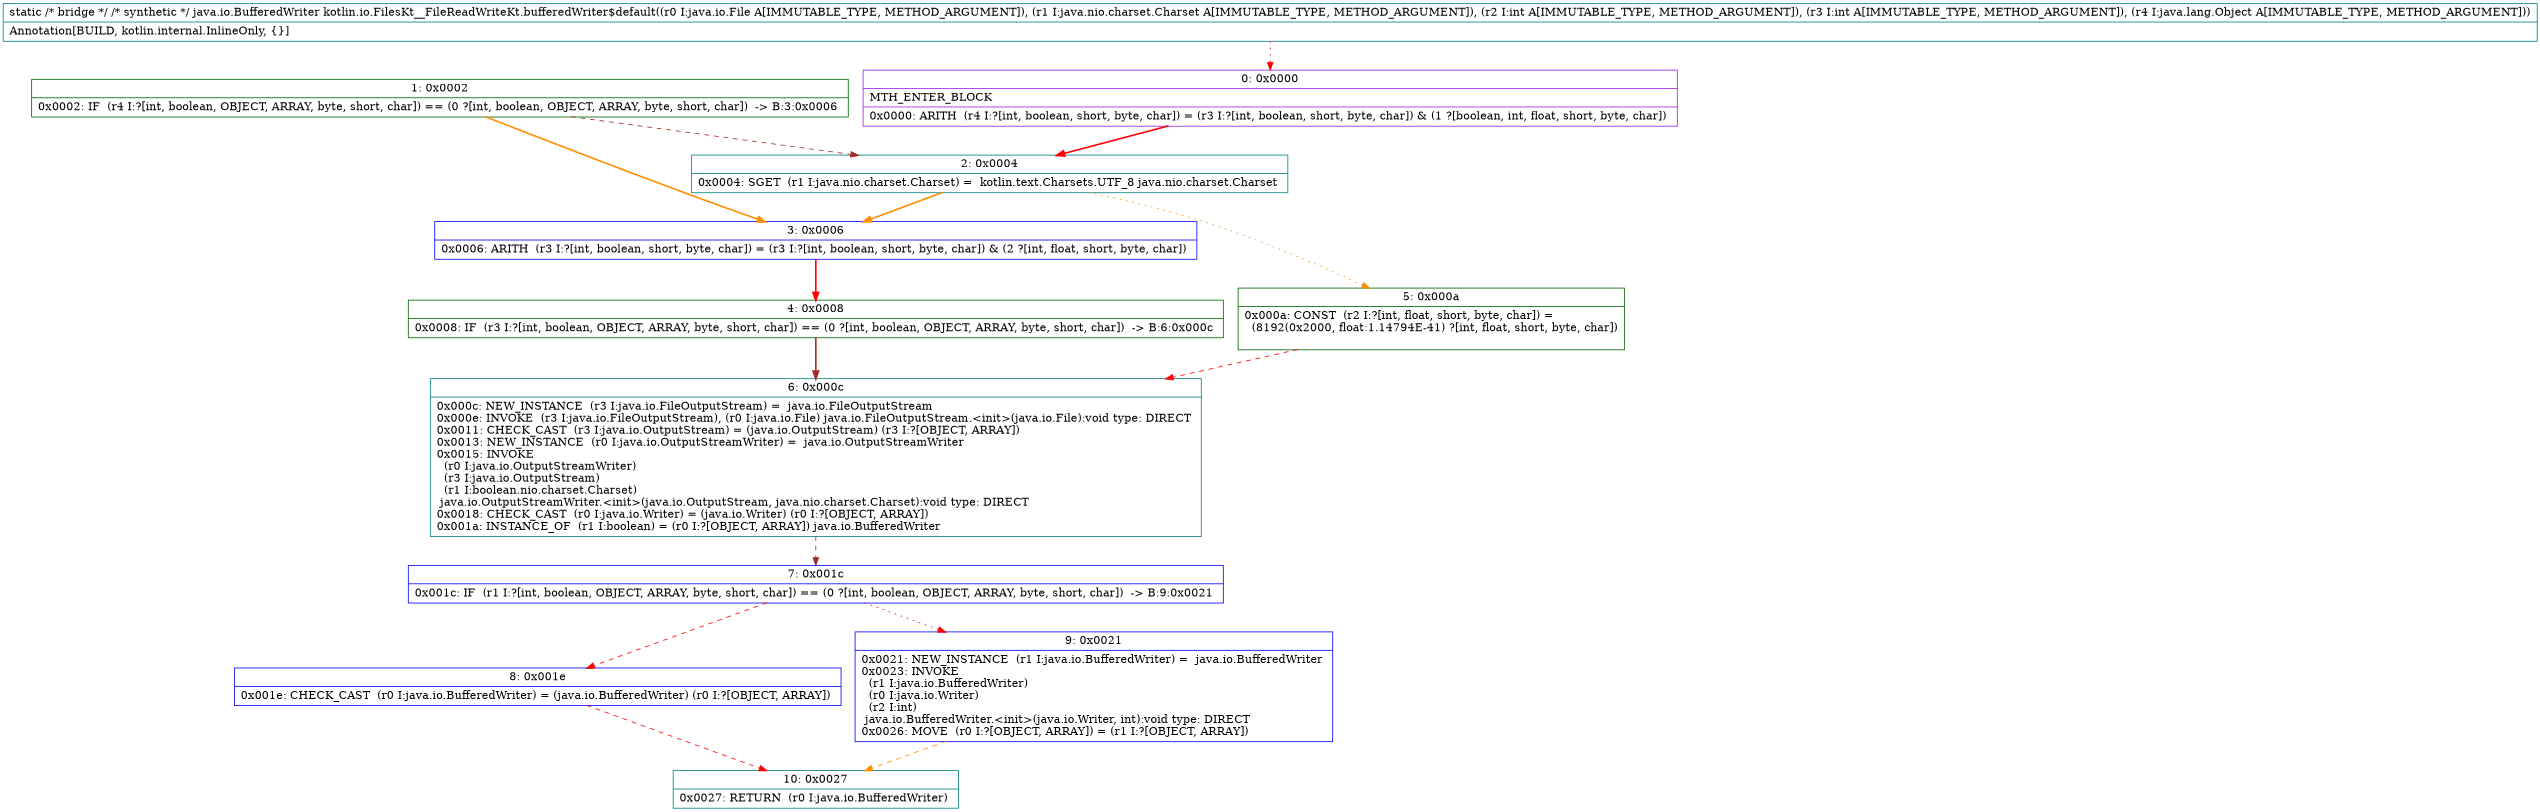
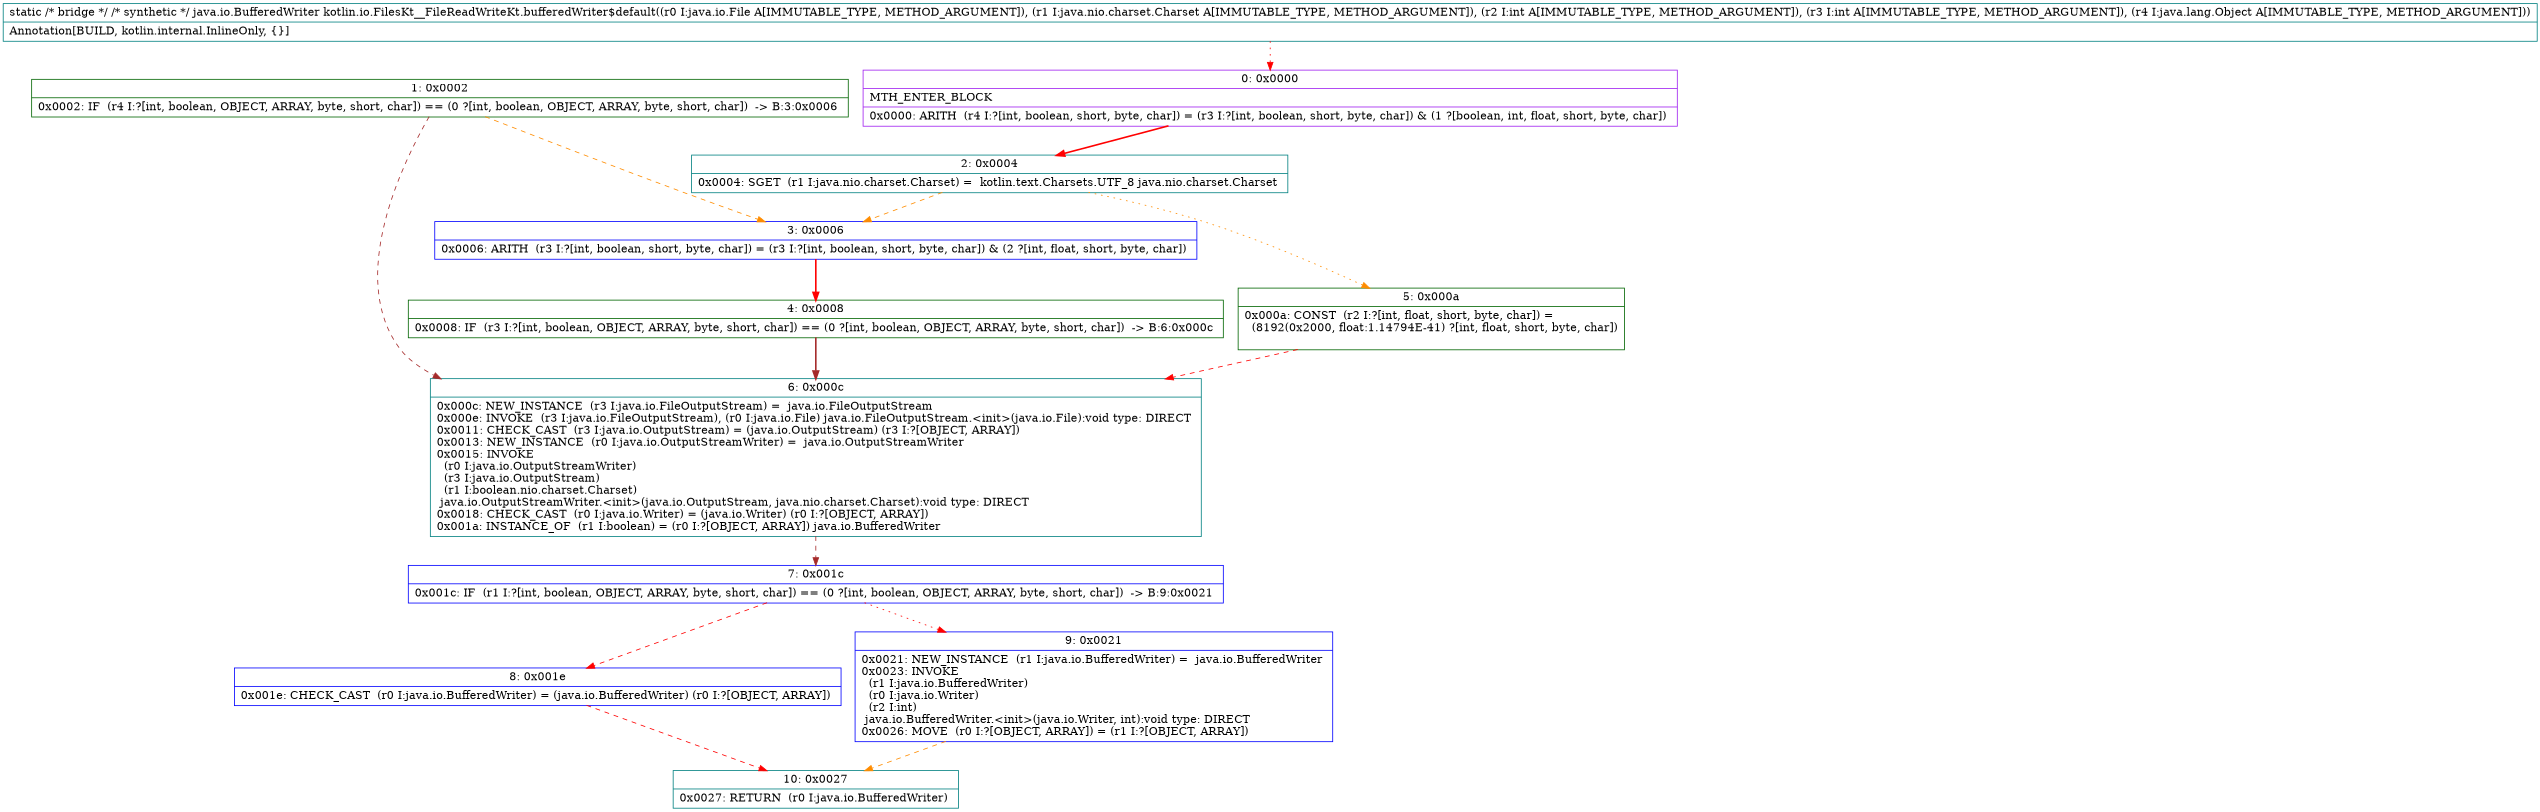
(711, 136) -> (380, 252)
(621, 169) -> (621, 169)
(907, 206) -> (907, 206)
